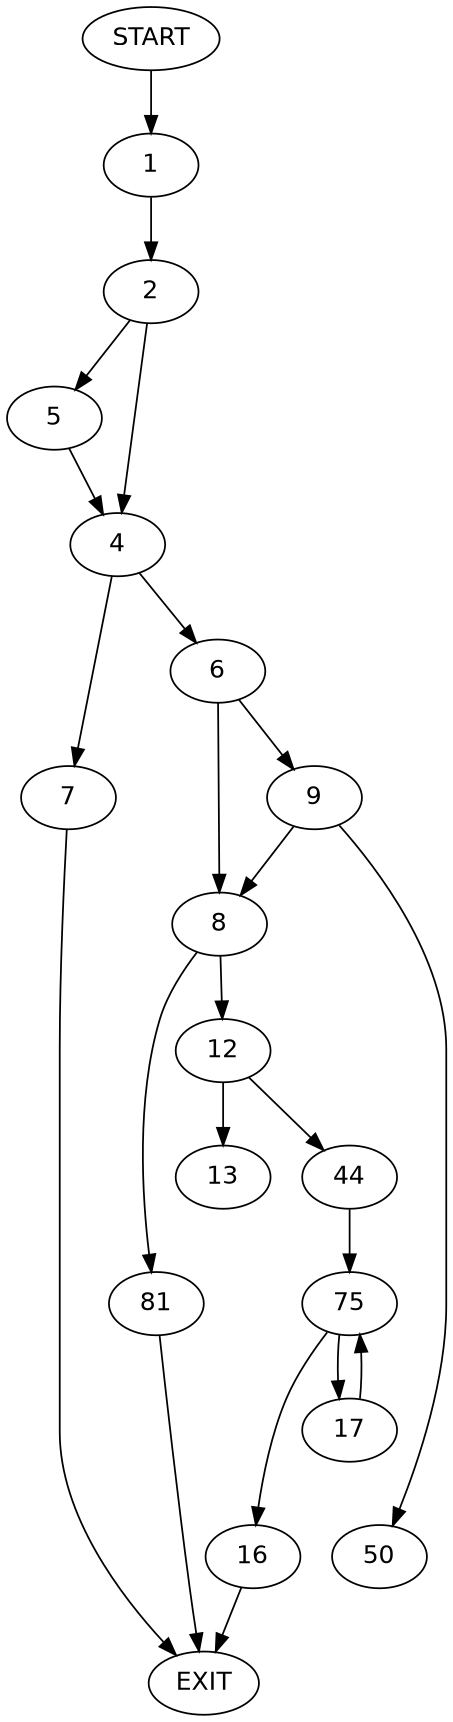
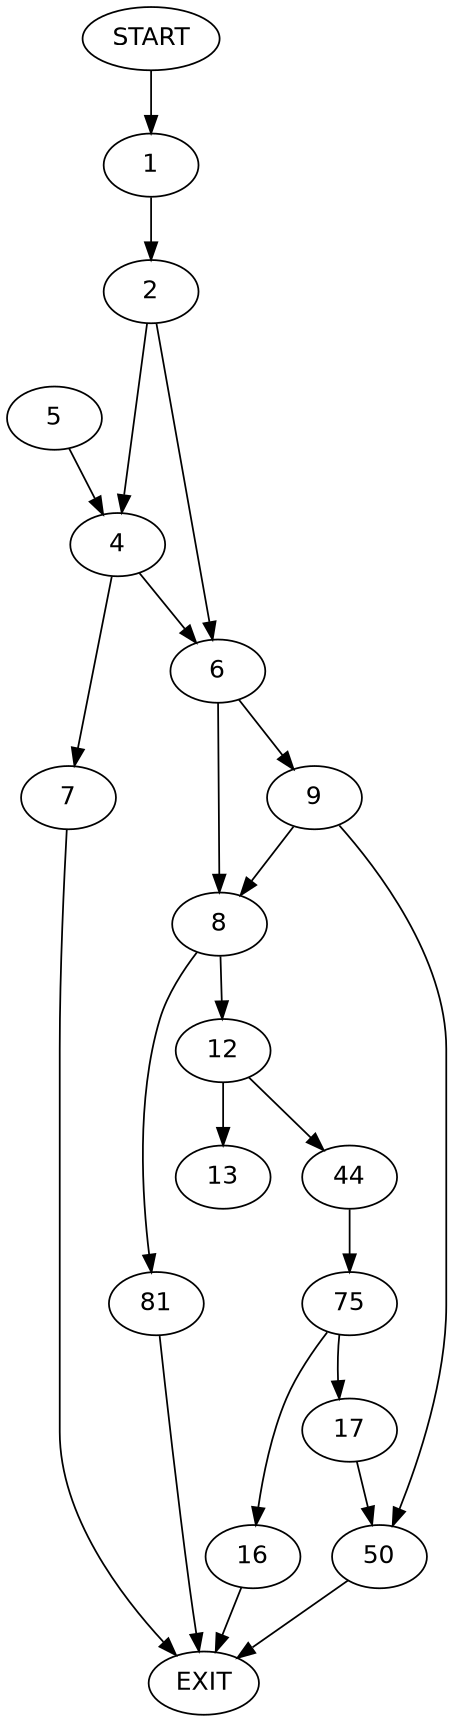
(108, 348) -> (183, 473)
(361, 1376) -> (362, 1485)
none -> (300, 1614)
